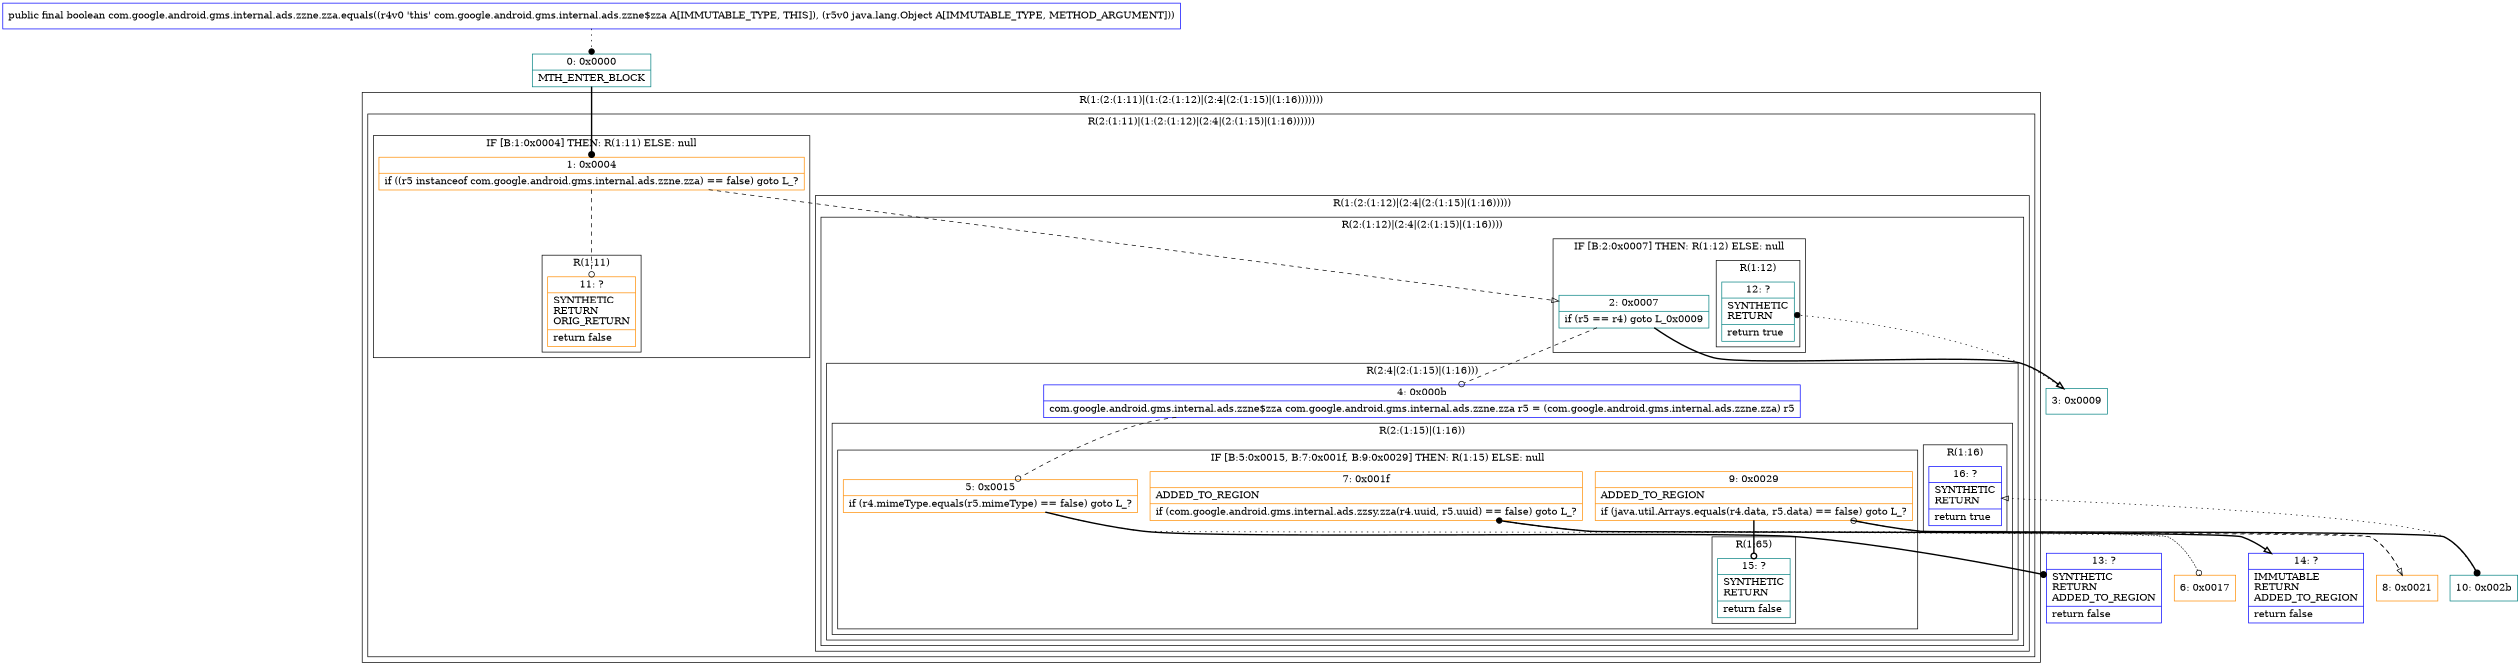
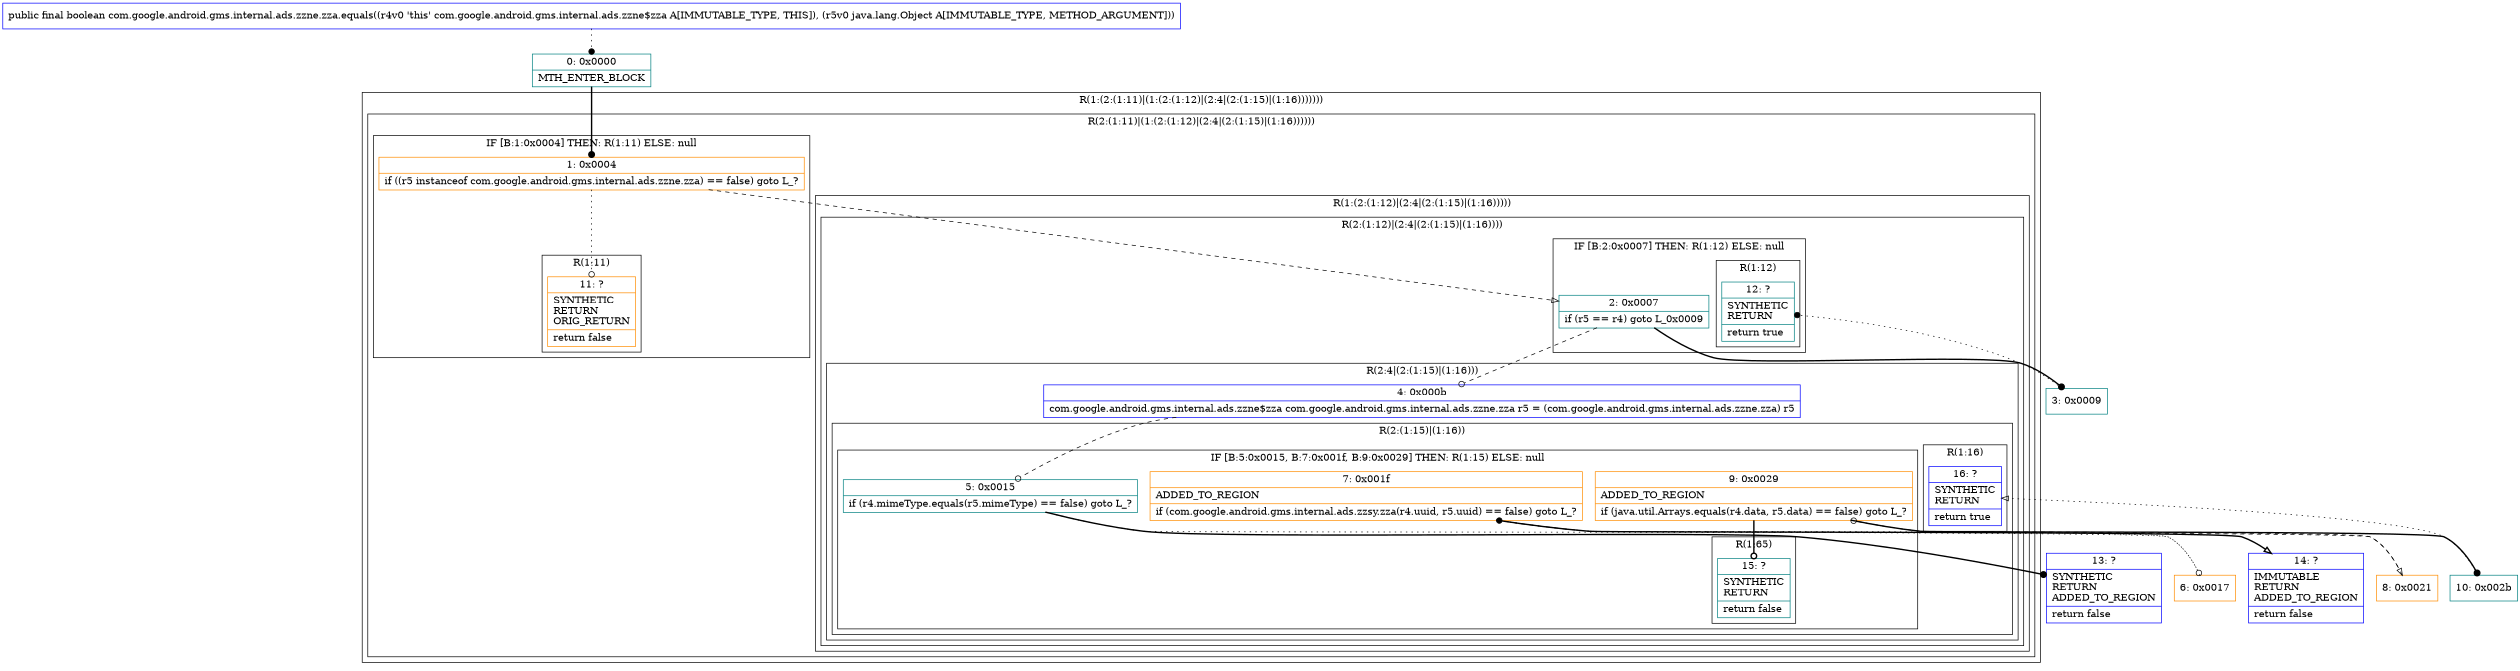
(592, 231) -> (592, 231)
(1856, 360) -> (1856, 360)
(990, 496) -> (990, 496)
